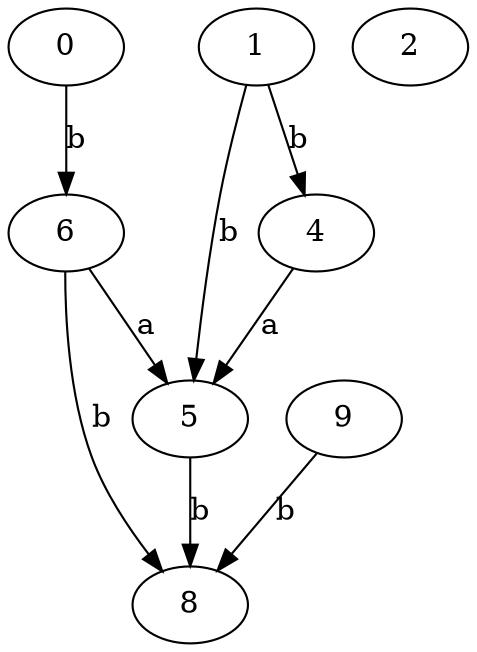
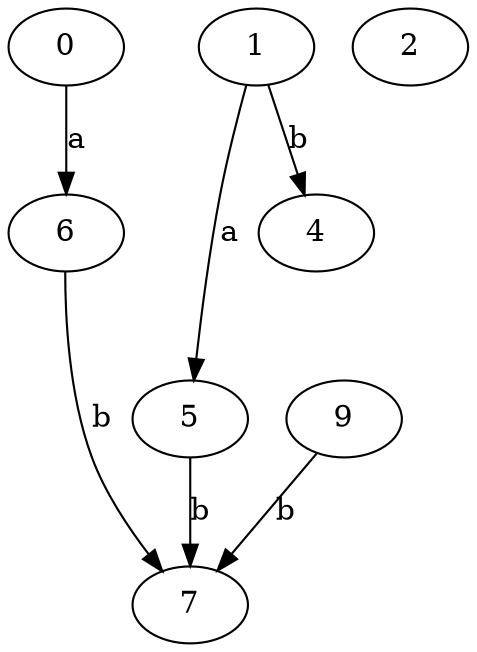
(77, 140) -> (77, 140)
(230, 233) -> (230, 233)
(122, 317) -> none
(260, 317) -> none
(190, 605) -> (190, 605)
